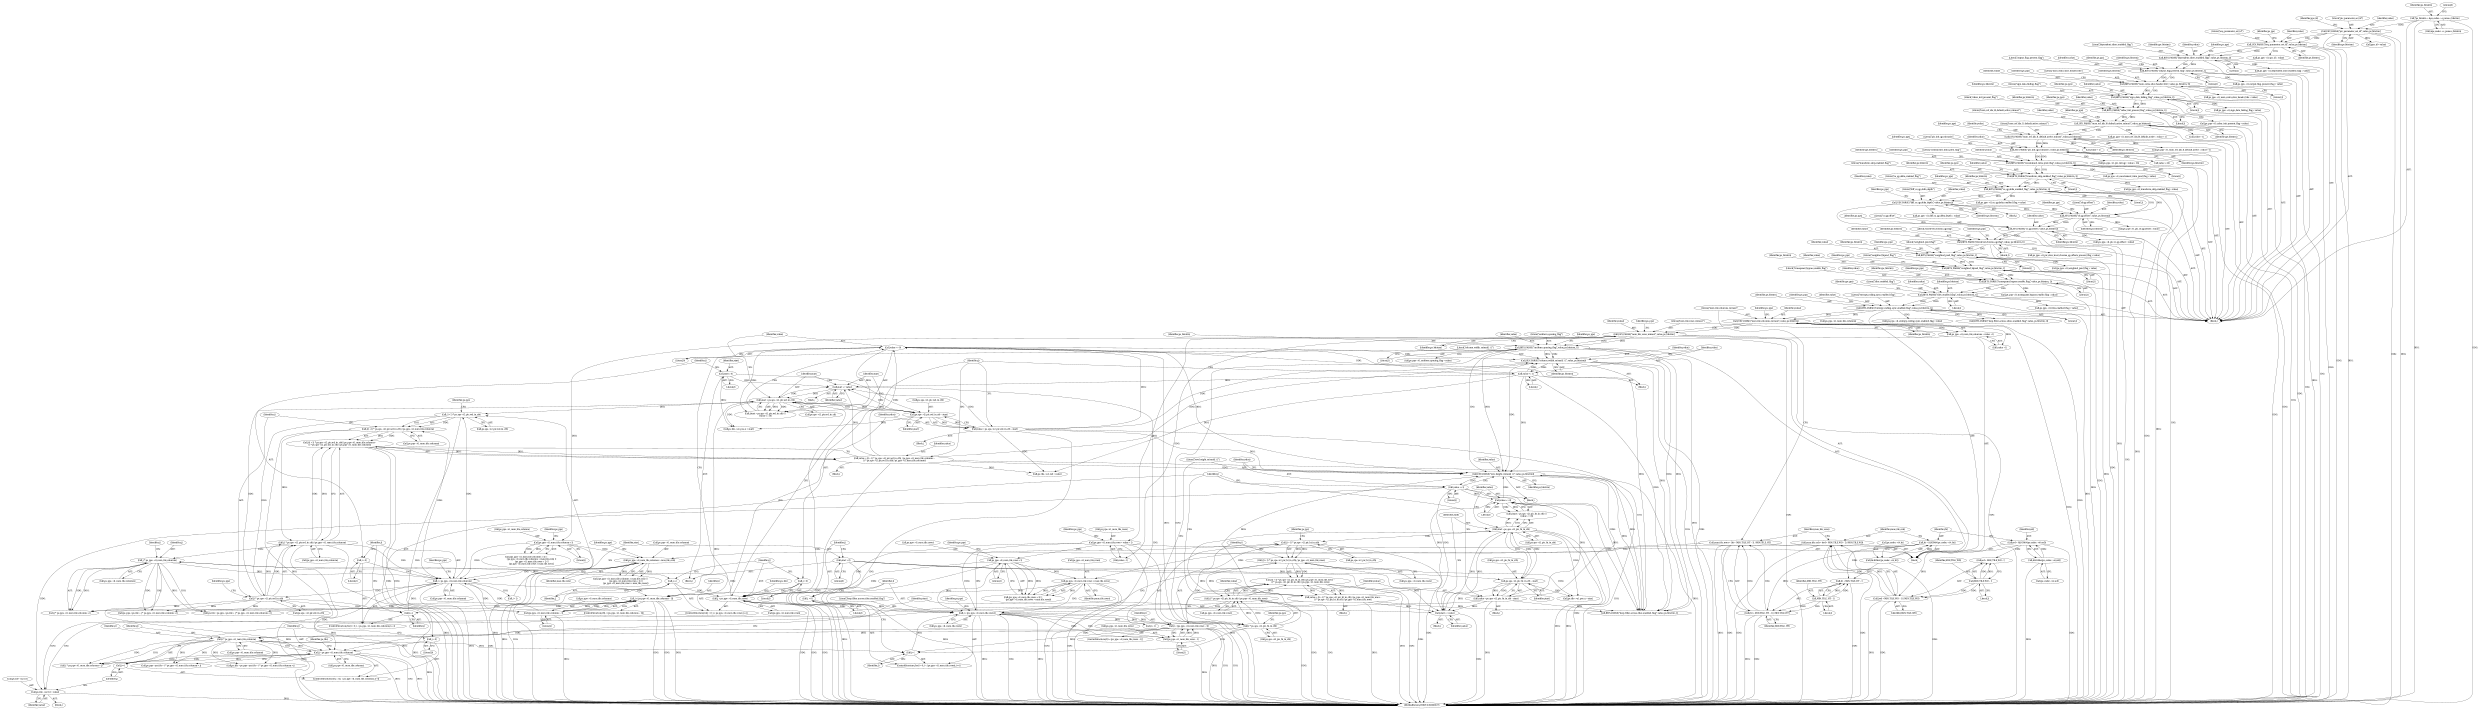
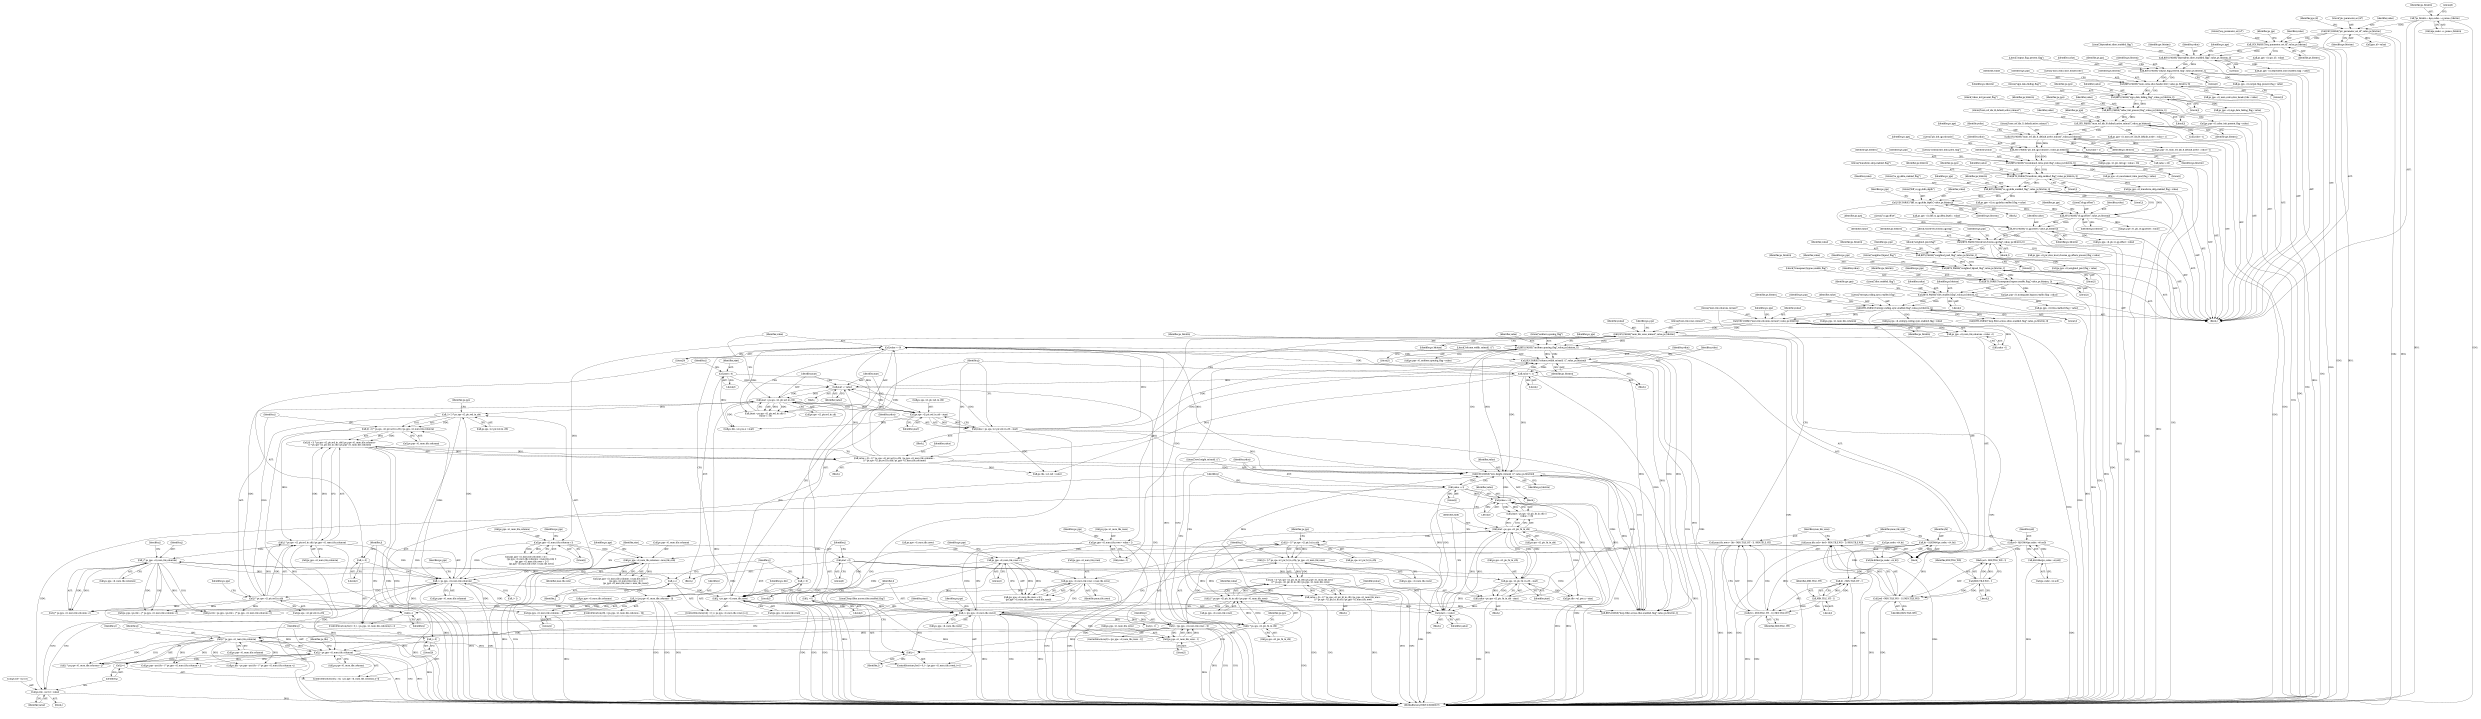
(1991, 560) -> (1991, 560)
